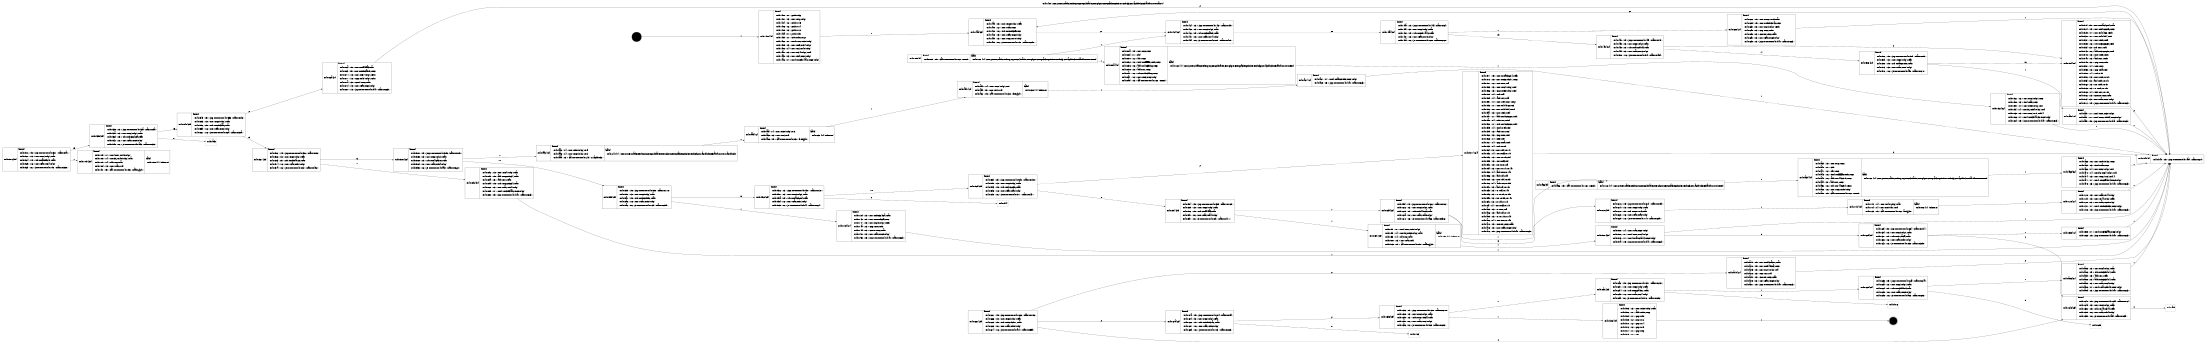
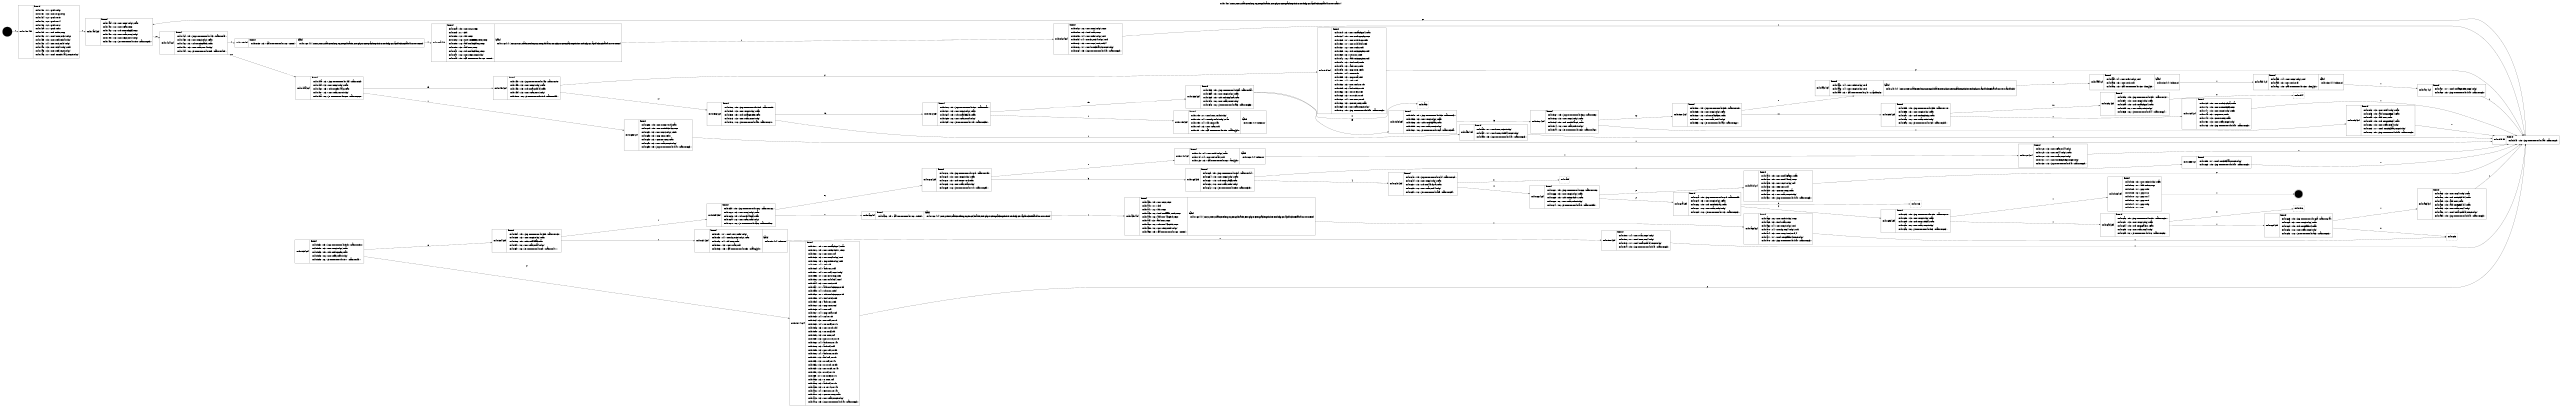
(1106, 45) -> (231, 43)
(1994, 63) -> (848, 114)
(357, 78) -> none
(2138, 165) -> (2129, 241)
(895, 192) -> none
(1761, 236) -> (1088, 180)
(1550, 341) -> (1493, 190)
